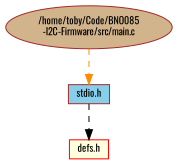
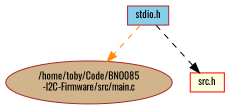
(89, 62) -> (127, 40)
(89, 149) -> (207, 82)
